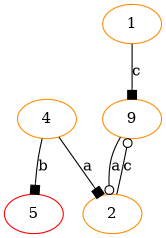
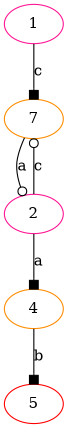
(132, 24) -> (34, 24)
(132, 119) -> (34, 119)
(76, 162) -> (34, 256)
(112, 214) -> (34, 214)
